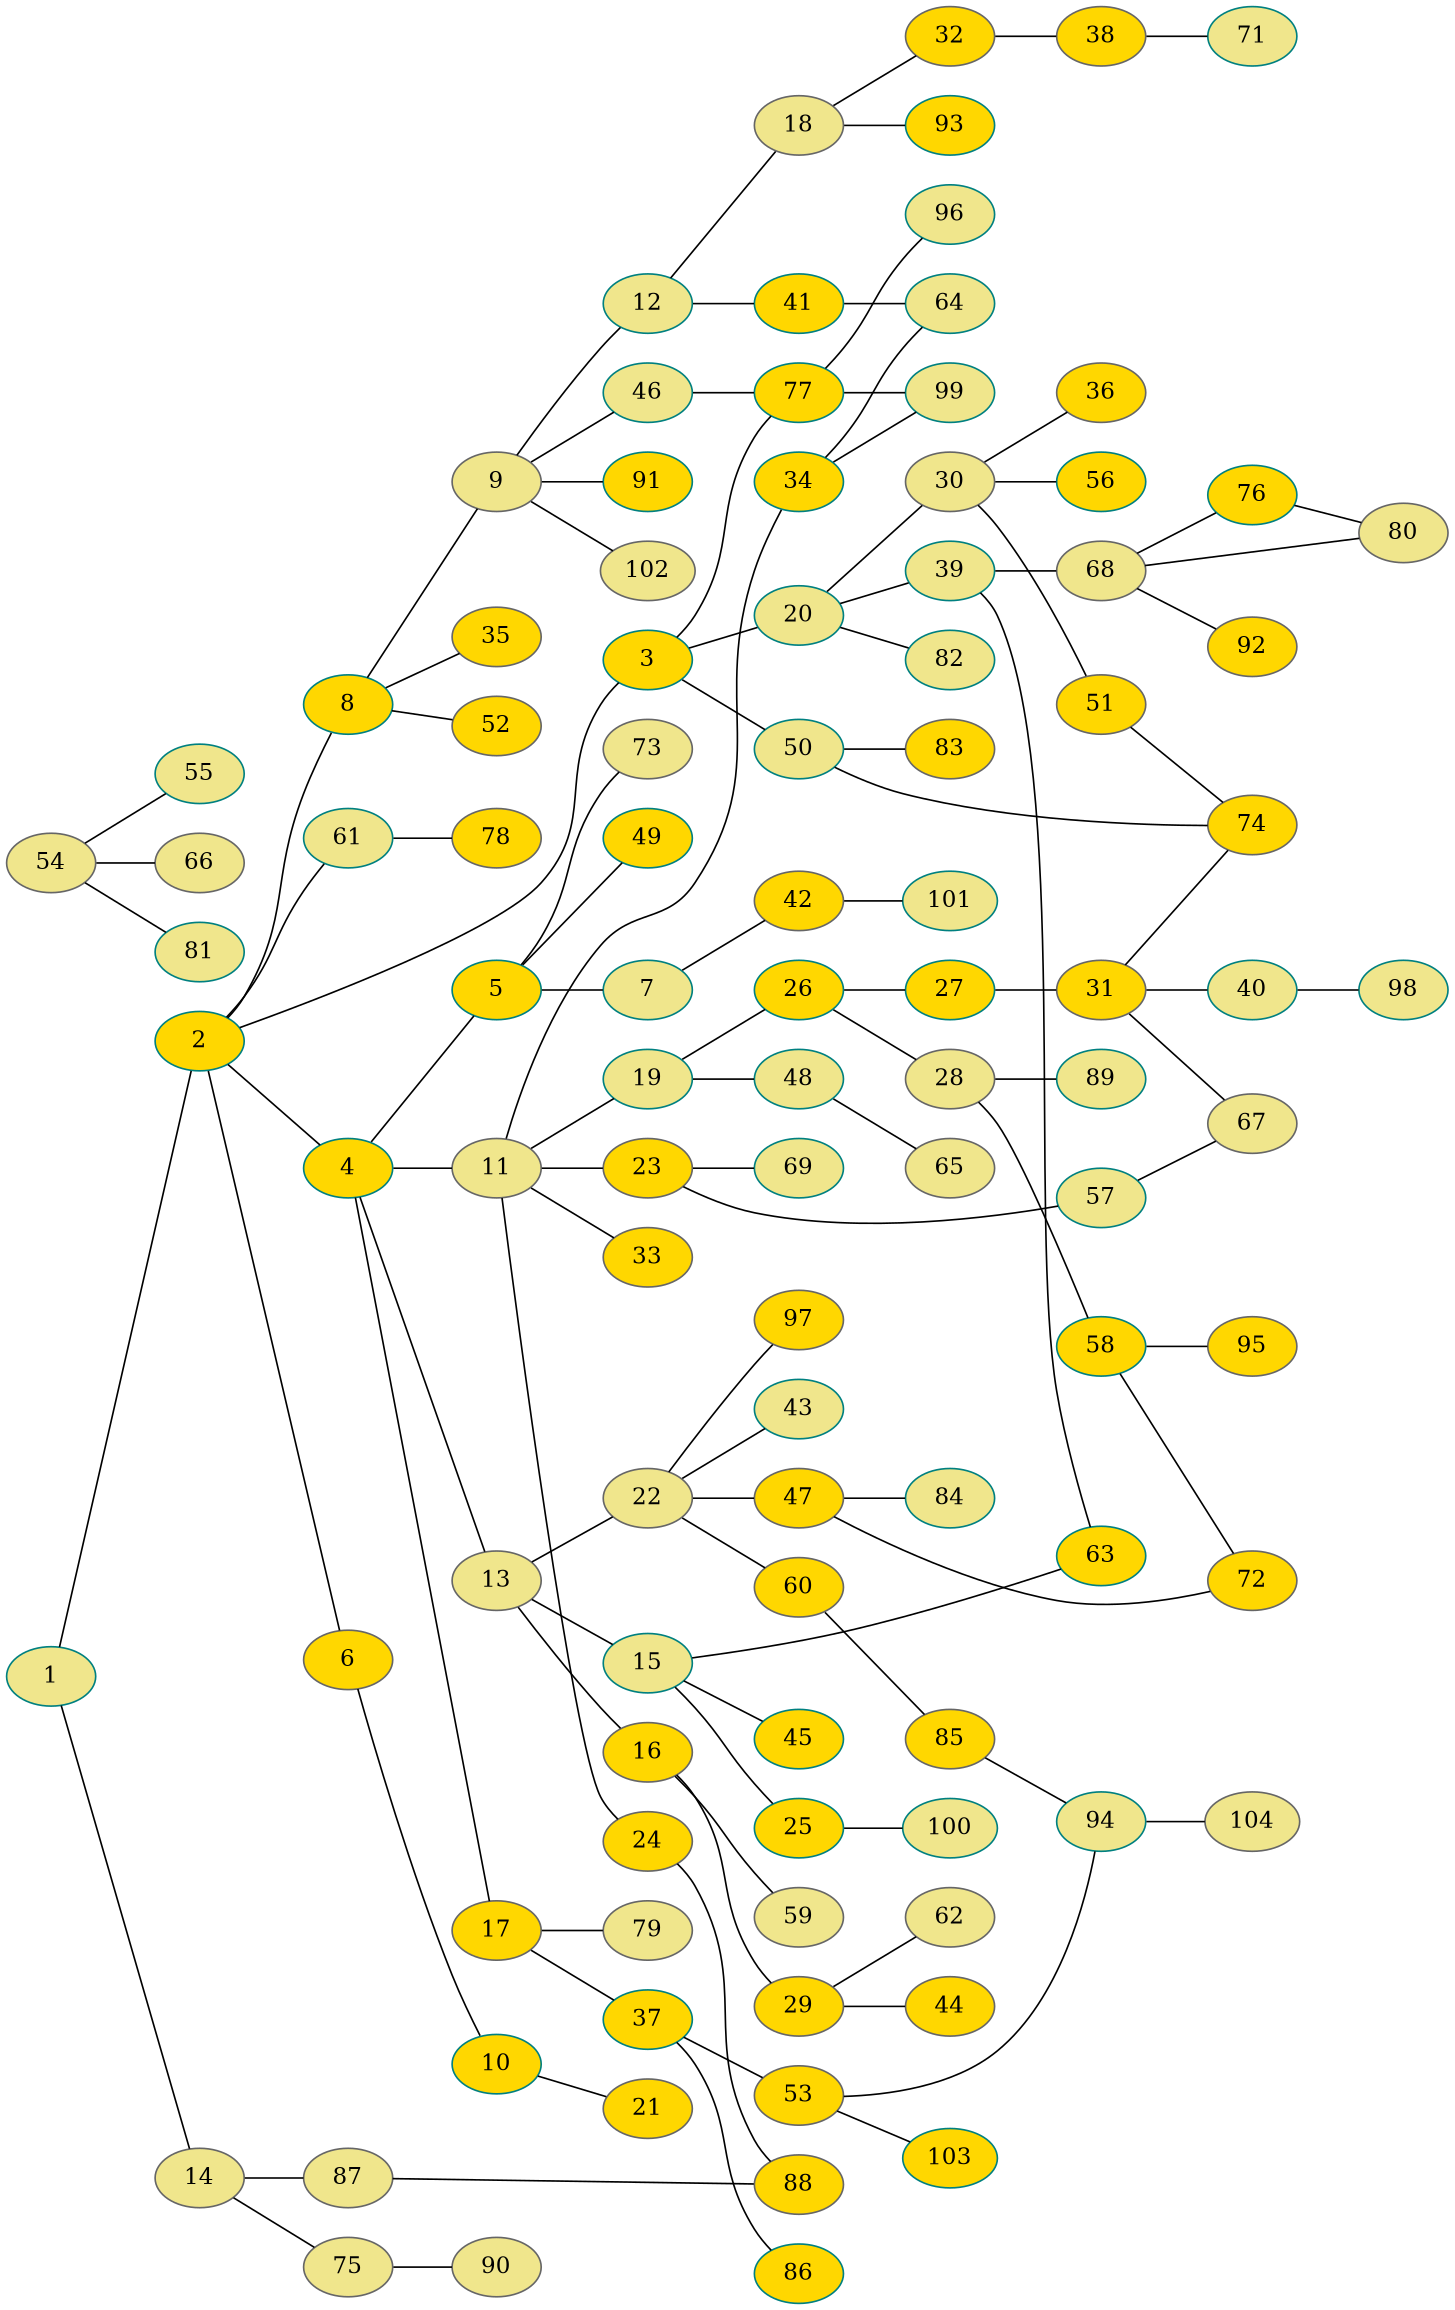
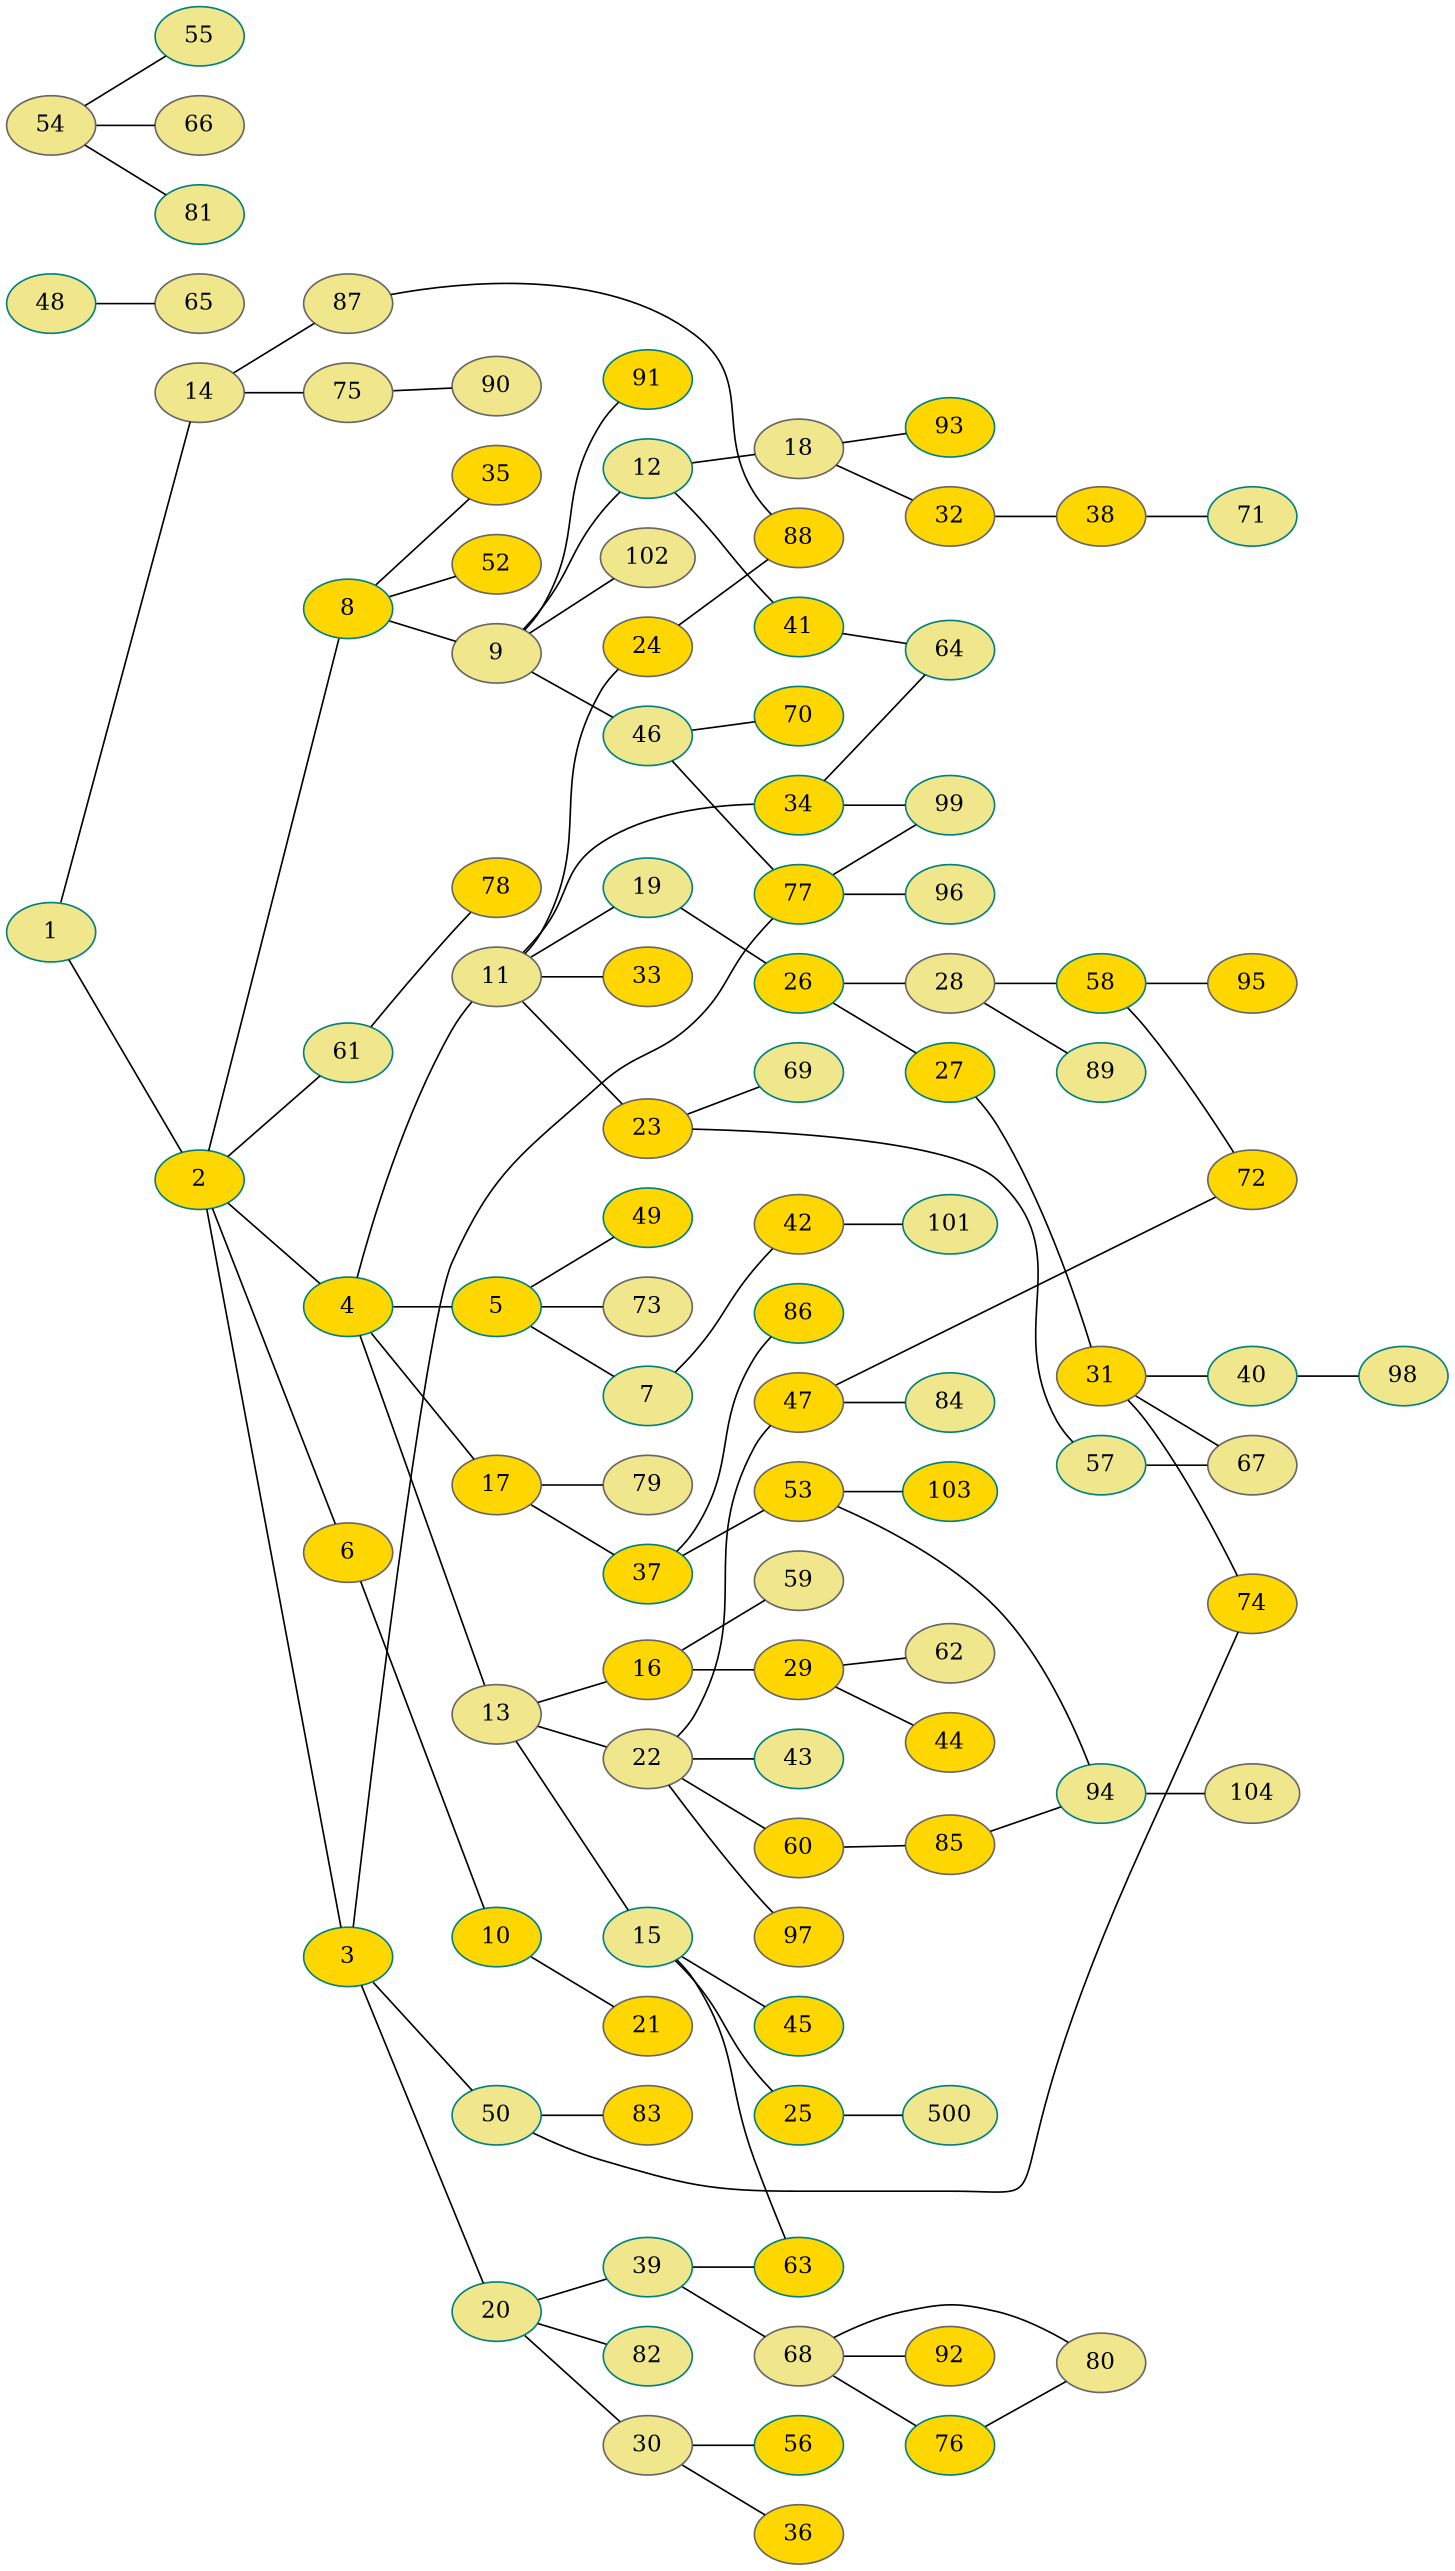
(1101, 705) -> none
none -> (799, 716)
(724, 1079) -> none
(950, 1828) -> (950, 2115)
